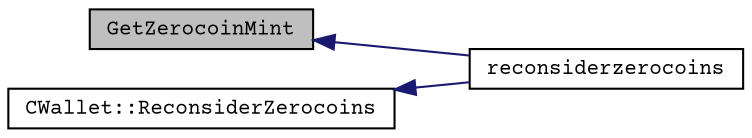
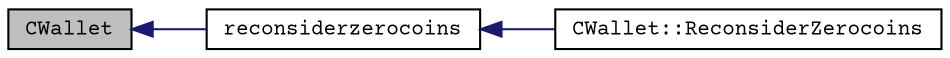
(201, 29) -> (70, 29)
(442, 85) -> (528, 29)
